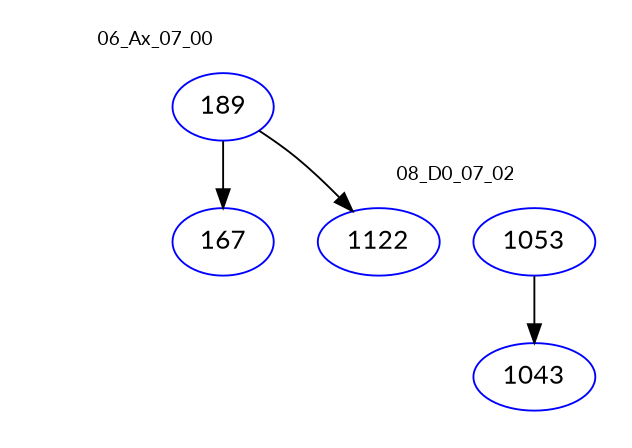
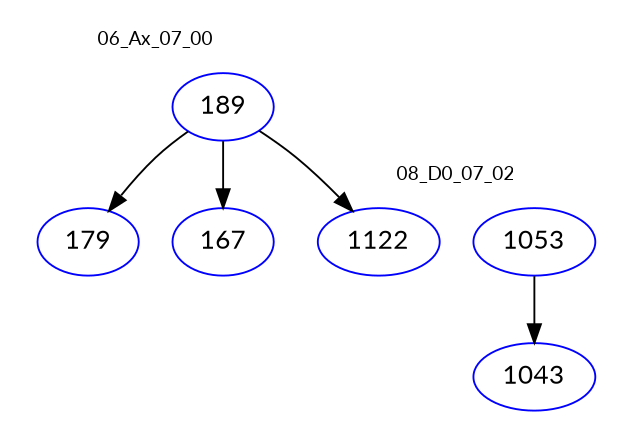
none -> (88, 242)
